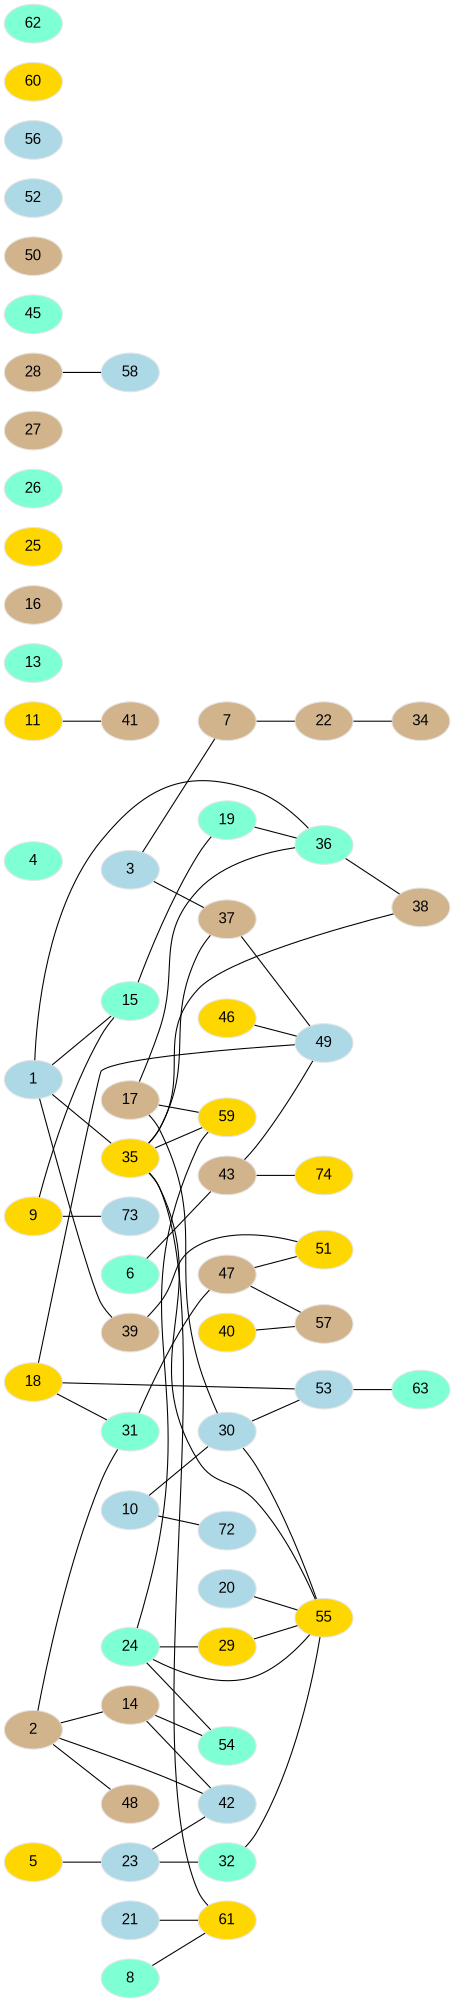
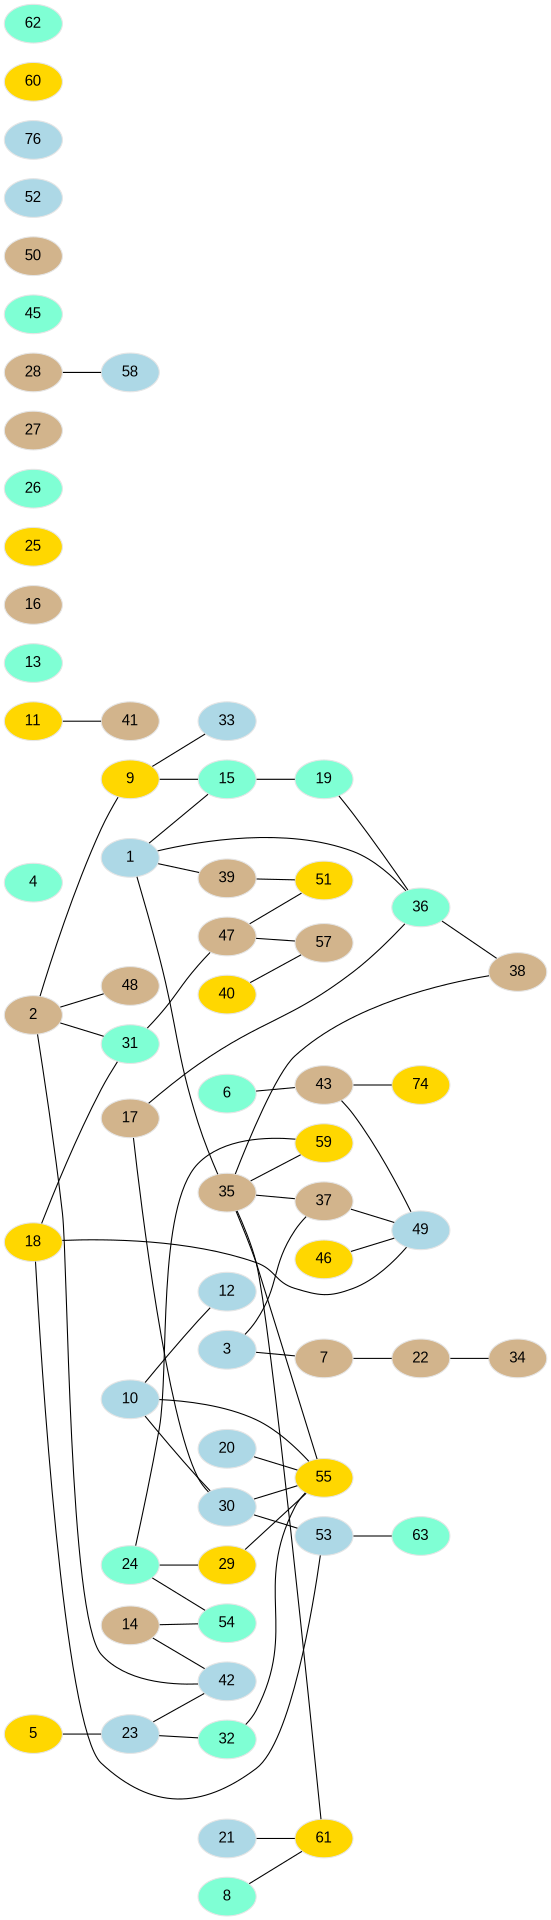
(33, 140) -> (33, 140)
(179, 1109) -> none
(130, 1158) -> (227, 1193)
(130, 1216) -> (227, 721)
(227, 1531) -> (227, 1292)
(237, 1680) -> (241, 1414)
(82, 1717) -> (74, 895)
